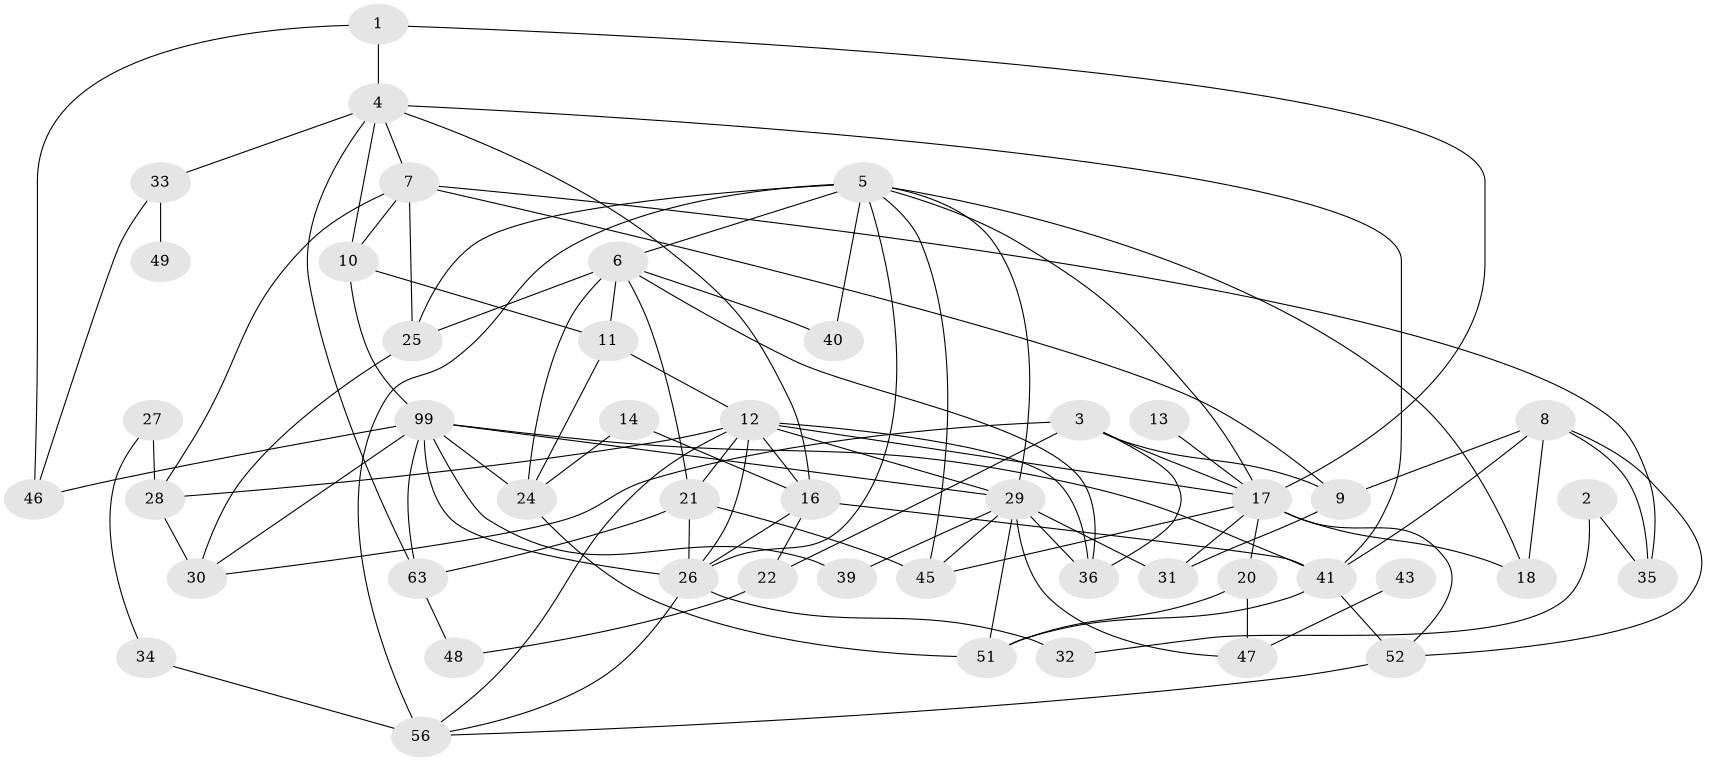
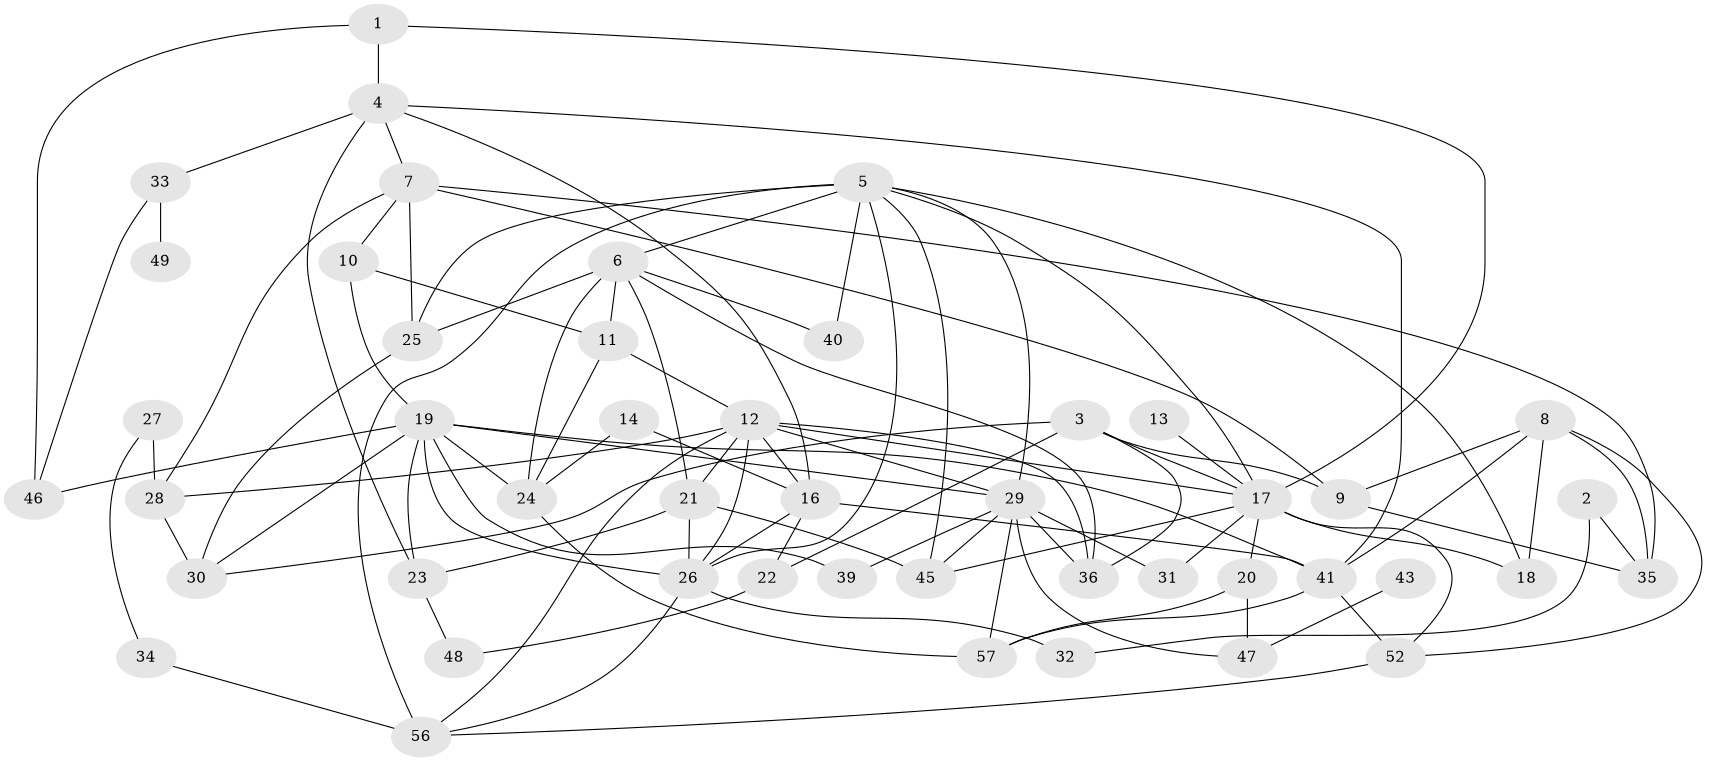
(364, 183) -> none
(425, 420) -> (425, 420)
(1264, 535) -> (1494, 539)
(418, 579) -> (418, 579)
(987, 658) -> (987, 658)
